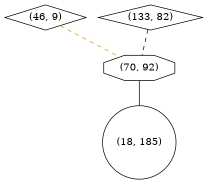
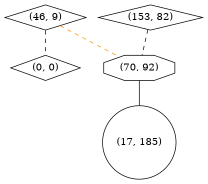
(150, 18) -> (150, 18)
none -> (46, 68)
(139, 142) -> (139, 142)
